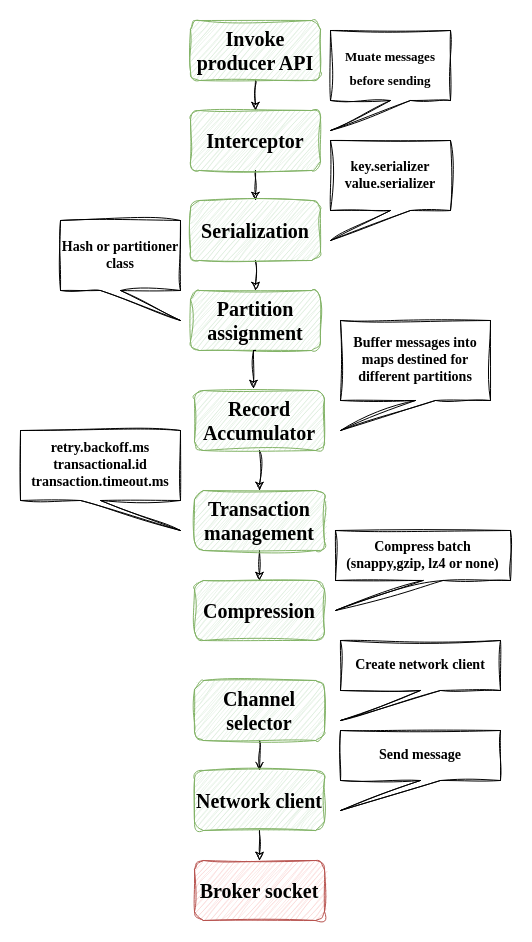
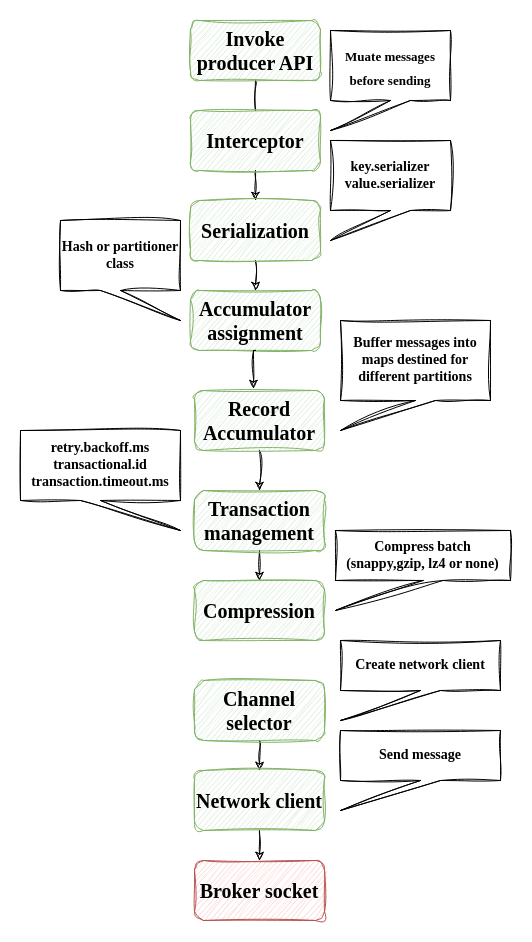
(256, 102) -> (256, 104)
(256, 321) -> (256, 321)
(260, 764) -> (260, 762)
